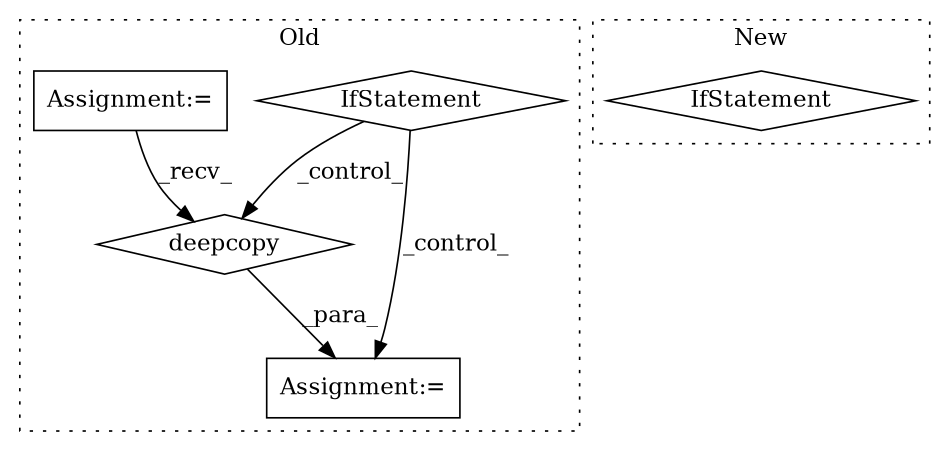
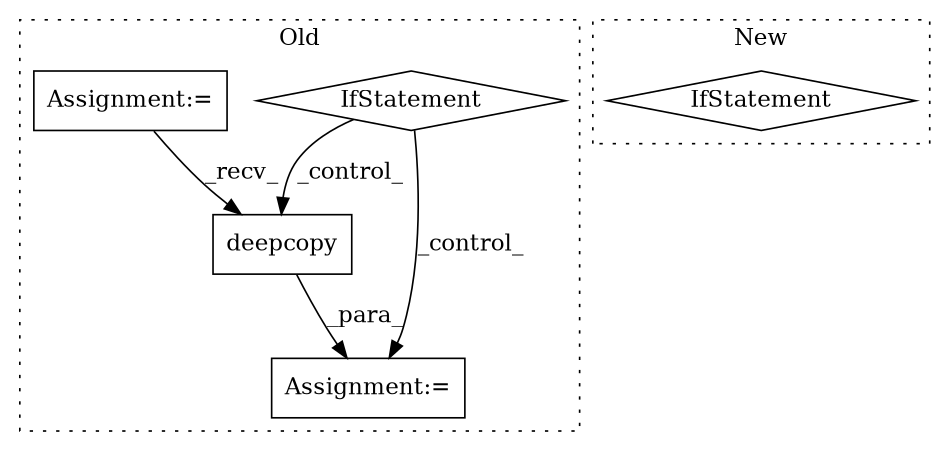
(225, 244) -> (282, 244)
